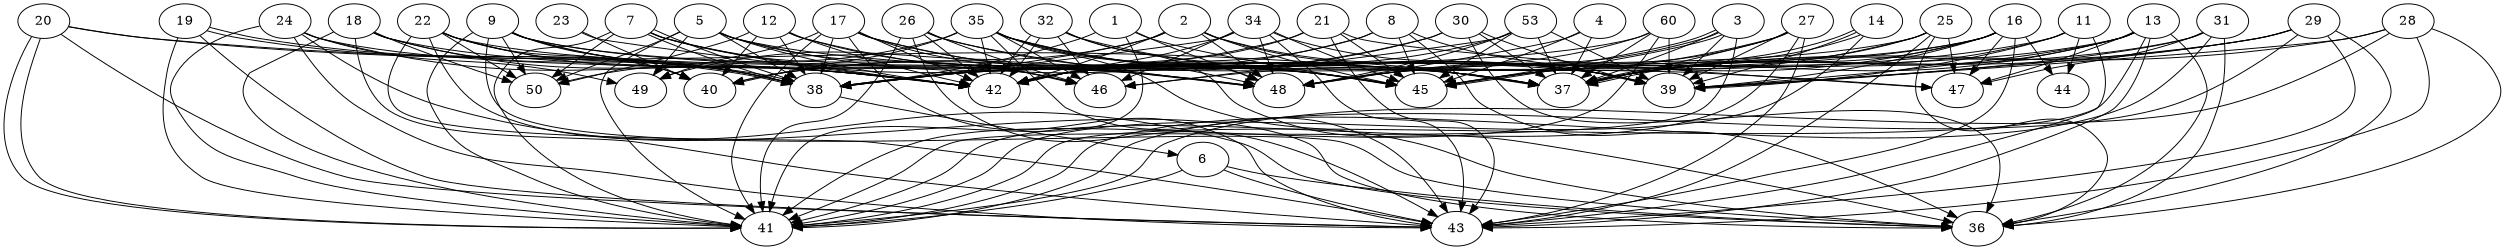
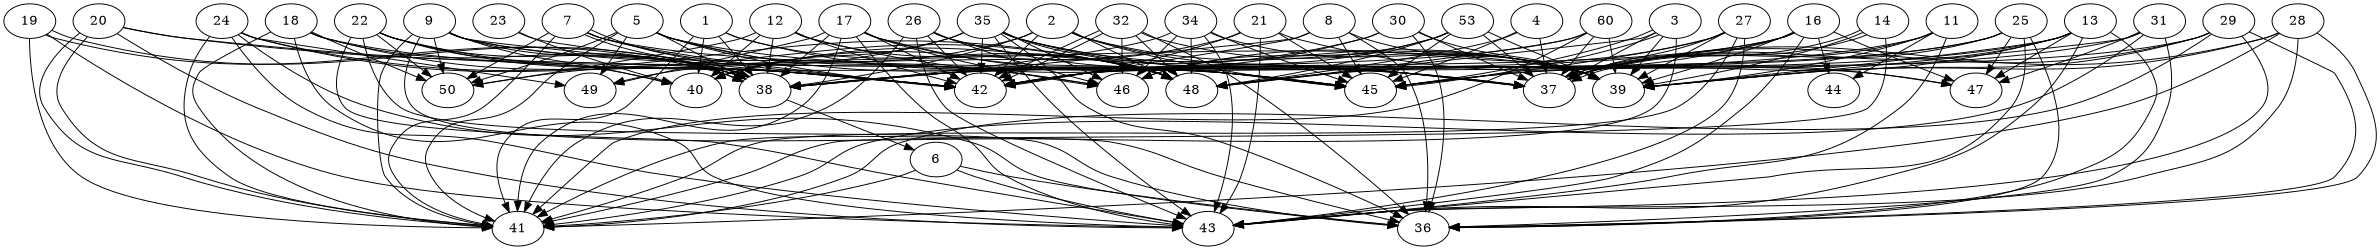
none -> (702, 51)
(1132, 60) -> none
(1484, 131) -> none
